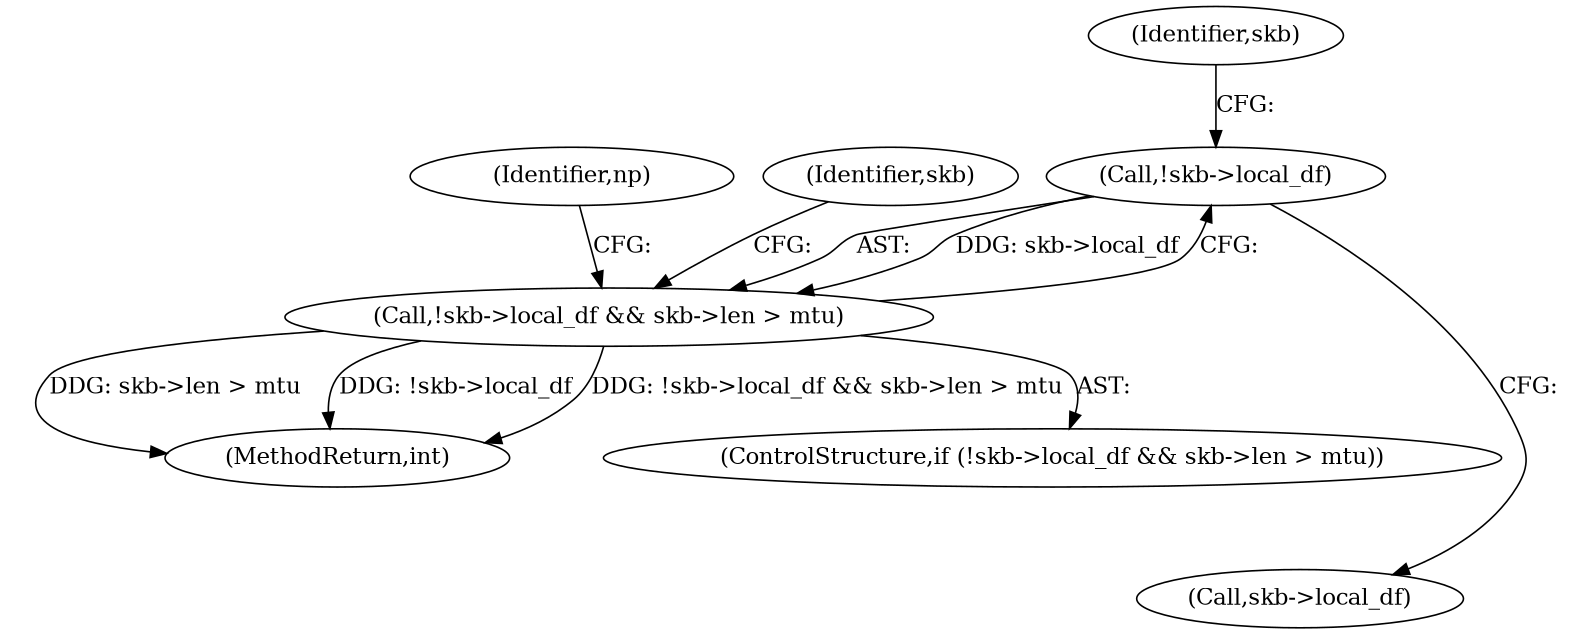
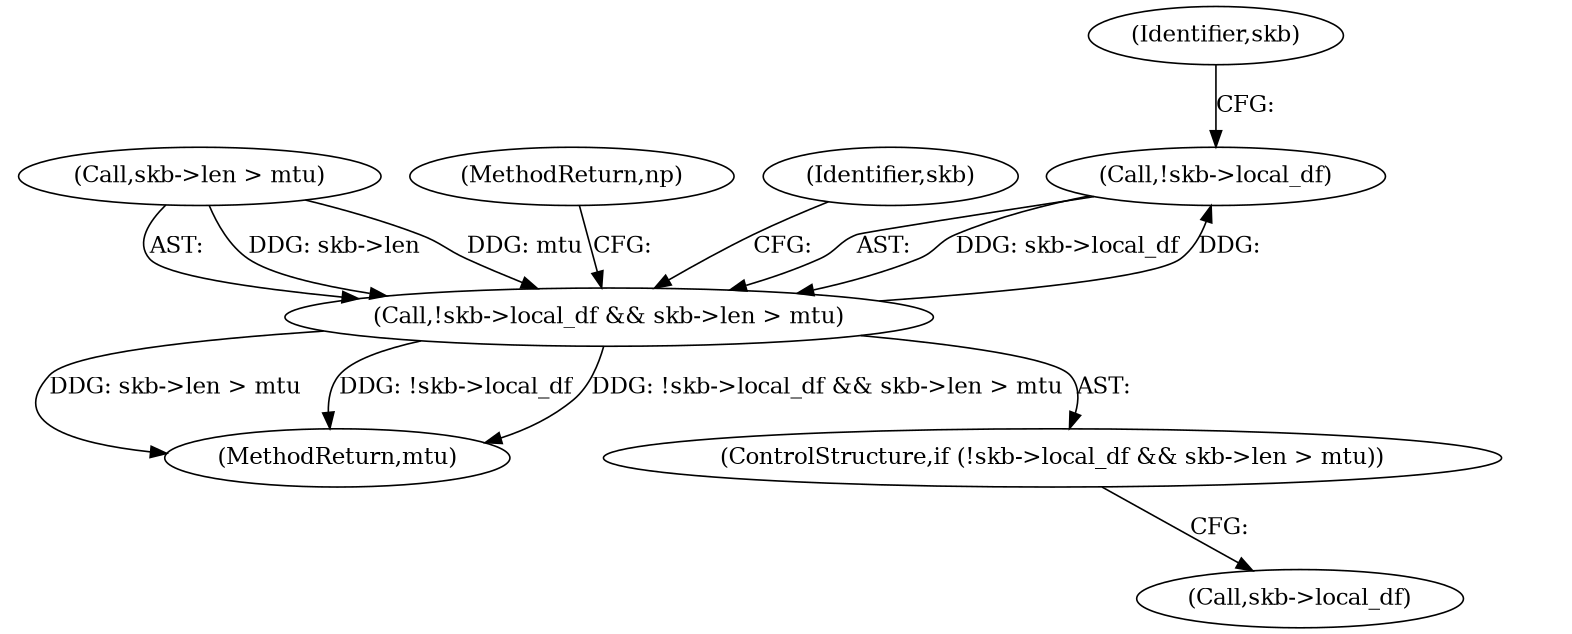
none -> (200, 176)
(572, 176) -> (572, 176)
(1233, 247) -> (1233, 247)
(1480, 370) -> (1170, 525)
(337, 458) -> (337, 458)
